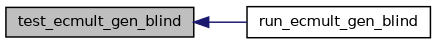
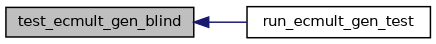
(339, 22) -> (339, 22)
